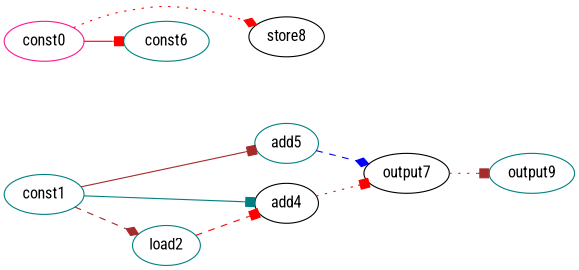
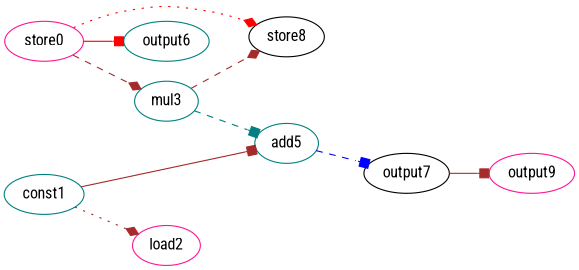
(44, 41) -> (44, 41)
(166, 41) -> (166, 41)
none -> (166, 101)
(336, 156) -> (336, 156)
(463, 173) -> (463, 173)
(532, 173) -> (532, 173)
(287, 203) -> none
(100, 218) -> (100, 218)
(166, 245) -> (166, 245)
